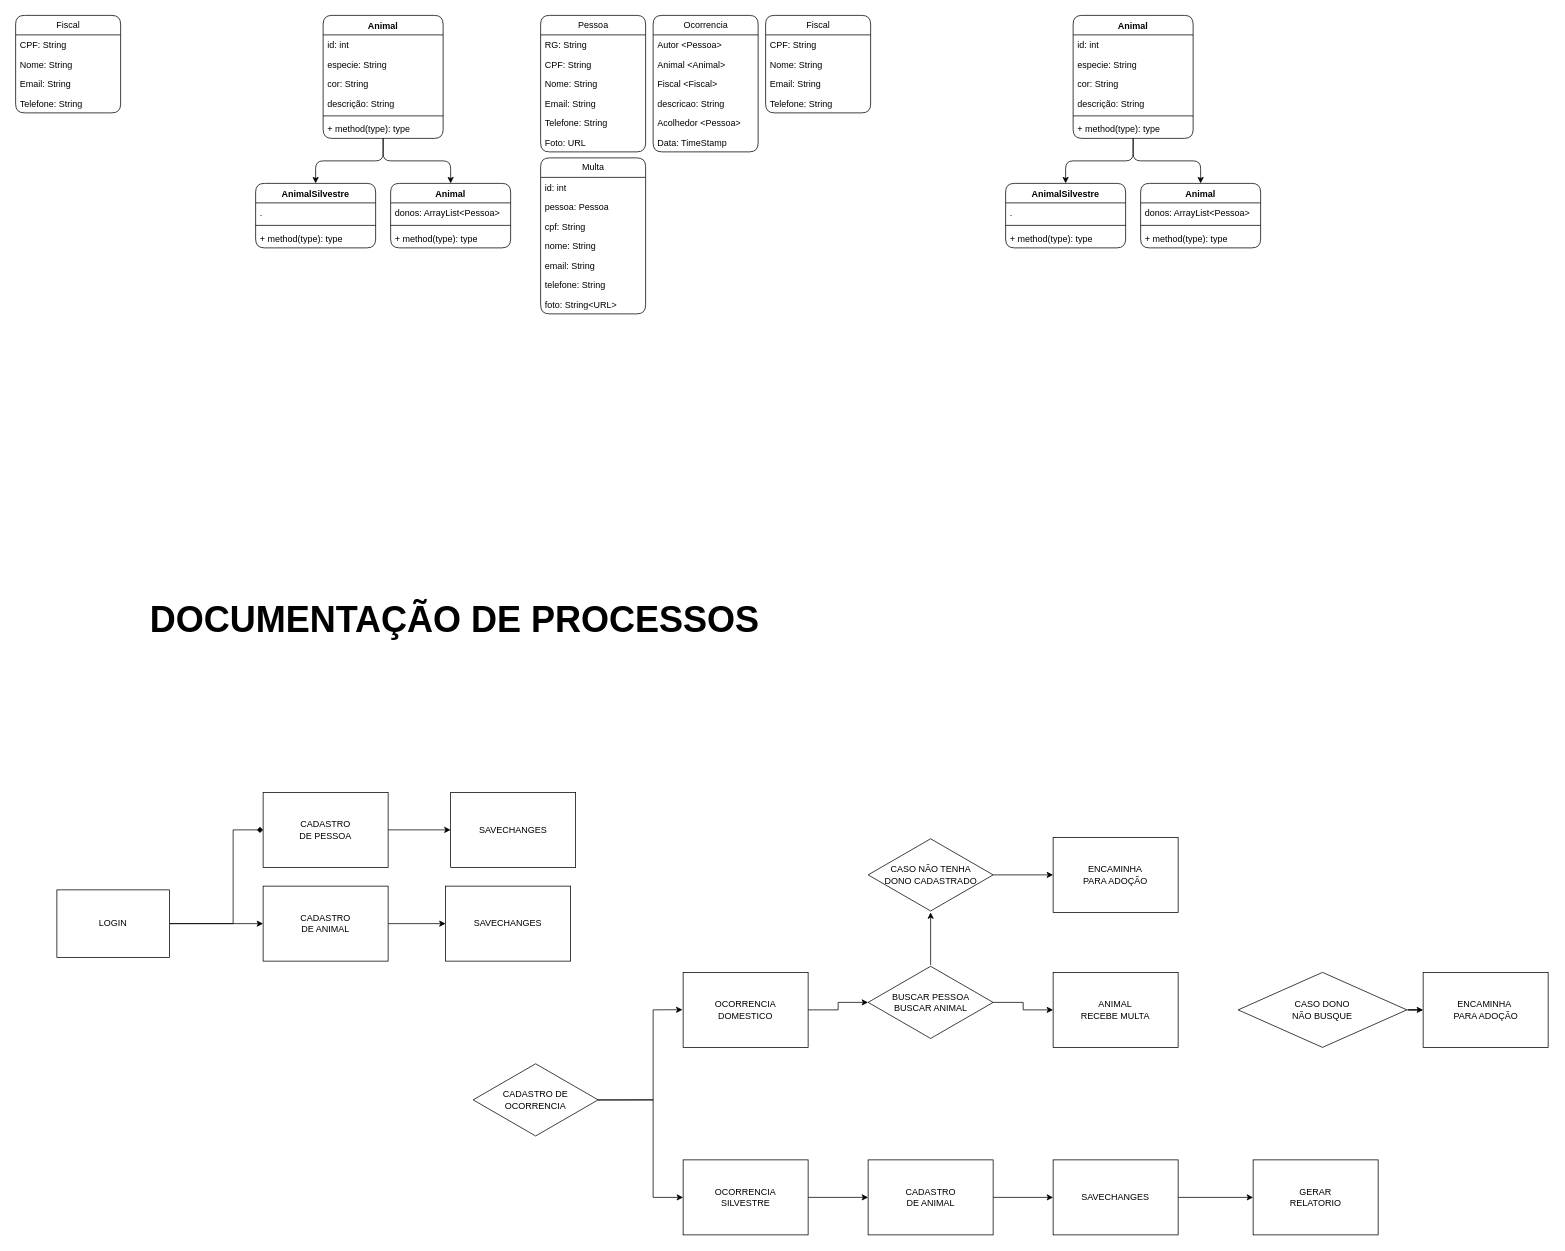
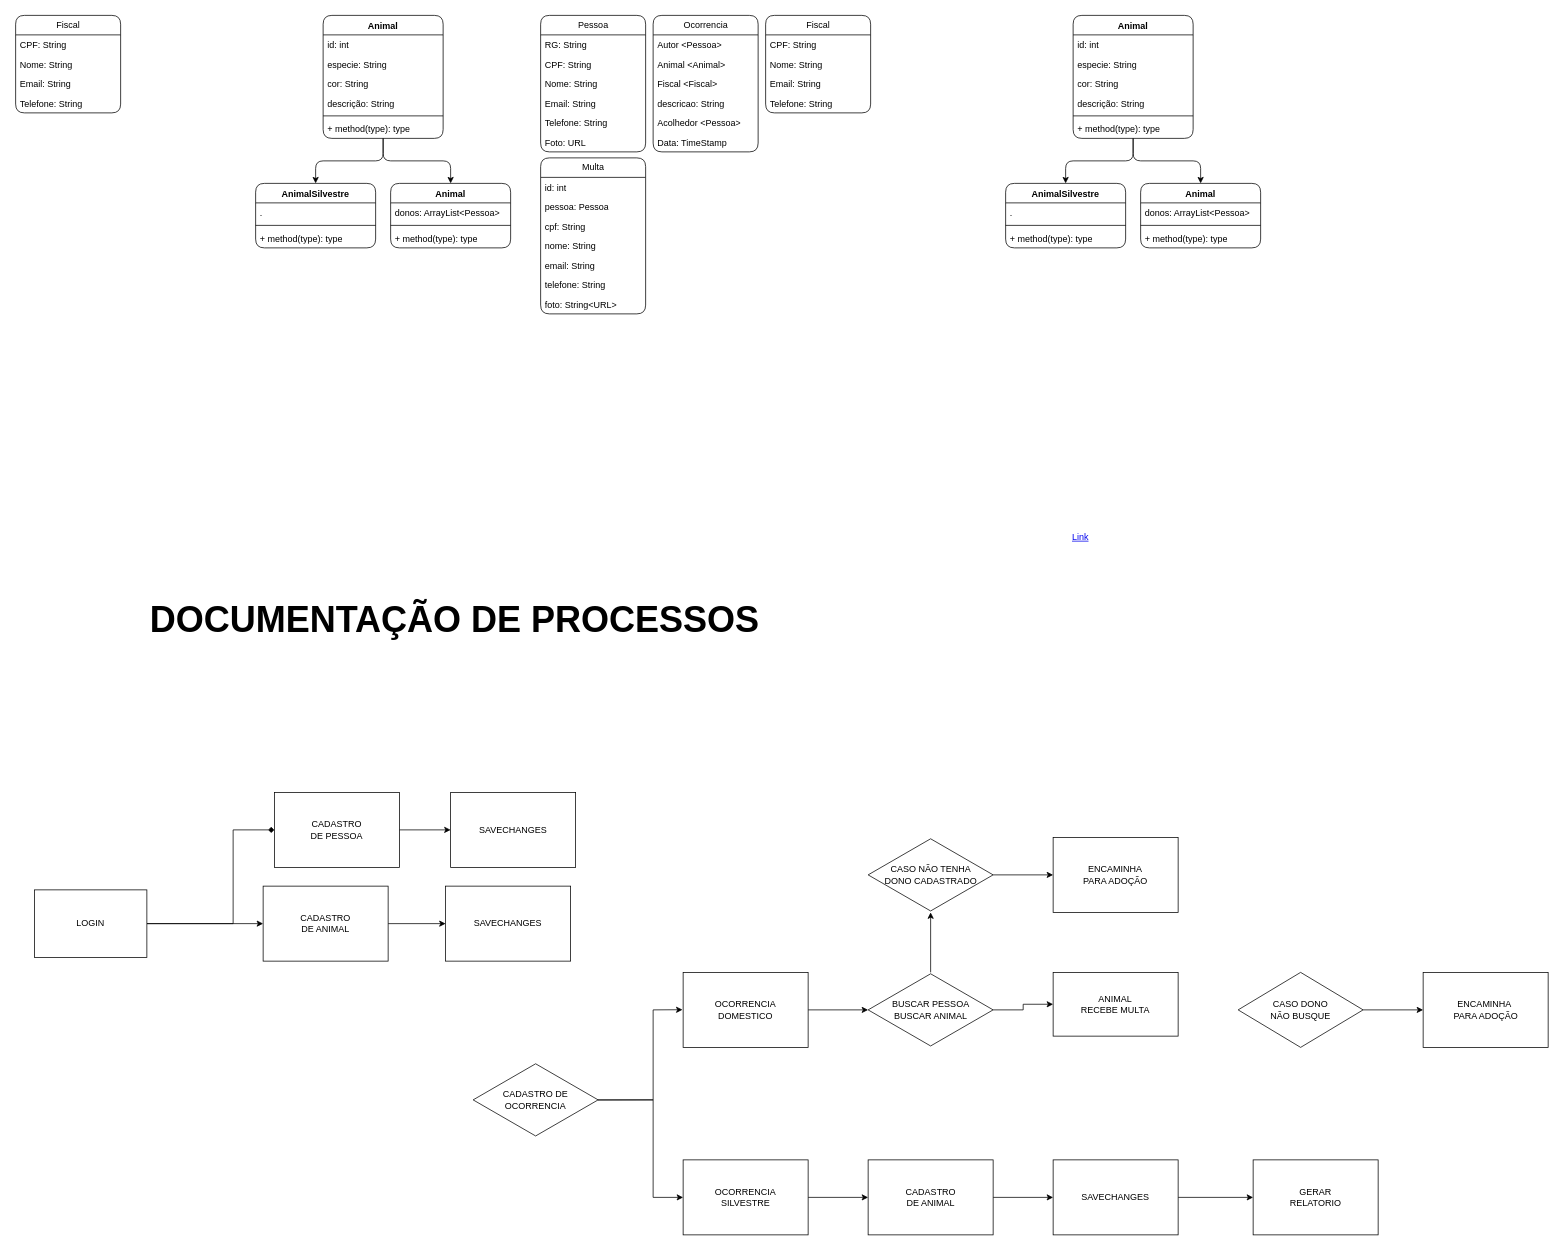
none -> (1080, 537)
(325, 830) -> (337, 830)
(113, 924) -> (90, 924)
(930, 1002) -> (930, 1010)
(1115, 1010) -> (1115, 1004)
(1322, 1010) -> (1300, 1010)
